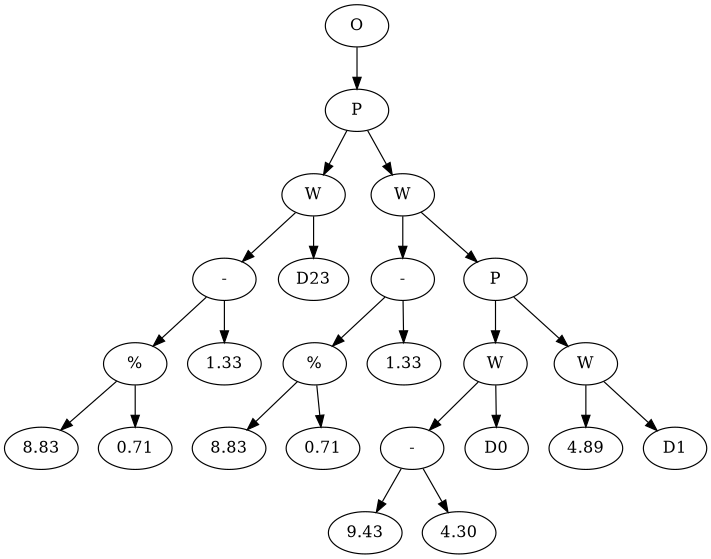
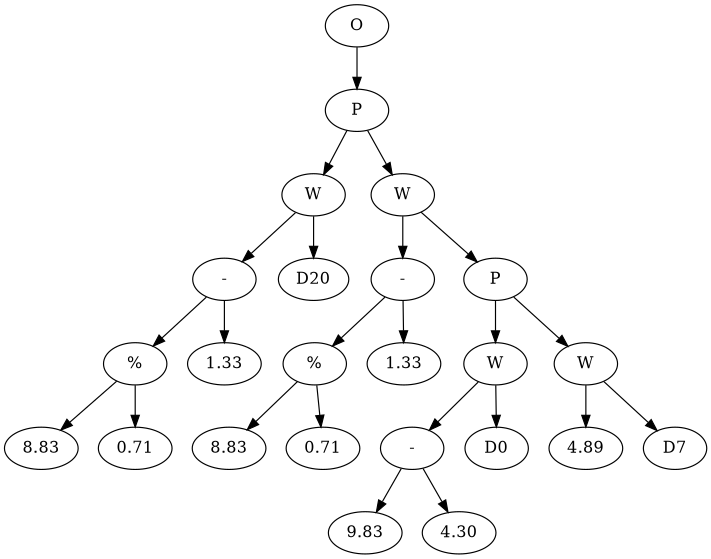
(314, 279) -> (314, 279)
(675, 448) -> (675, 448)
(365, 533) -> (365, 533)
